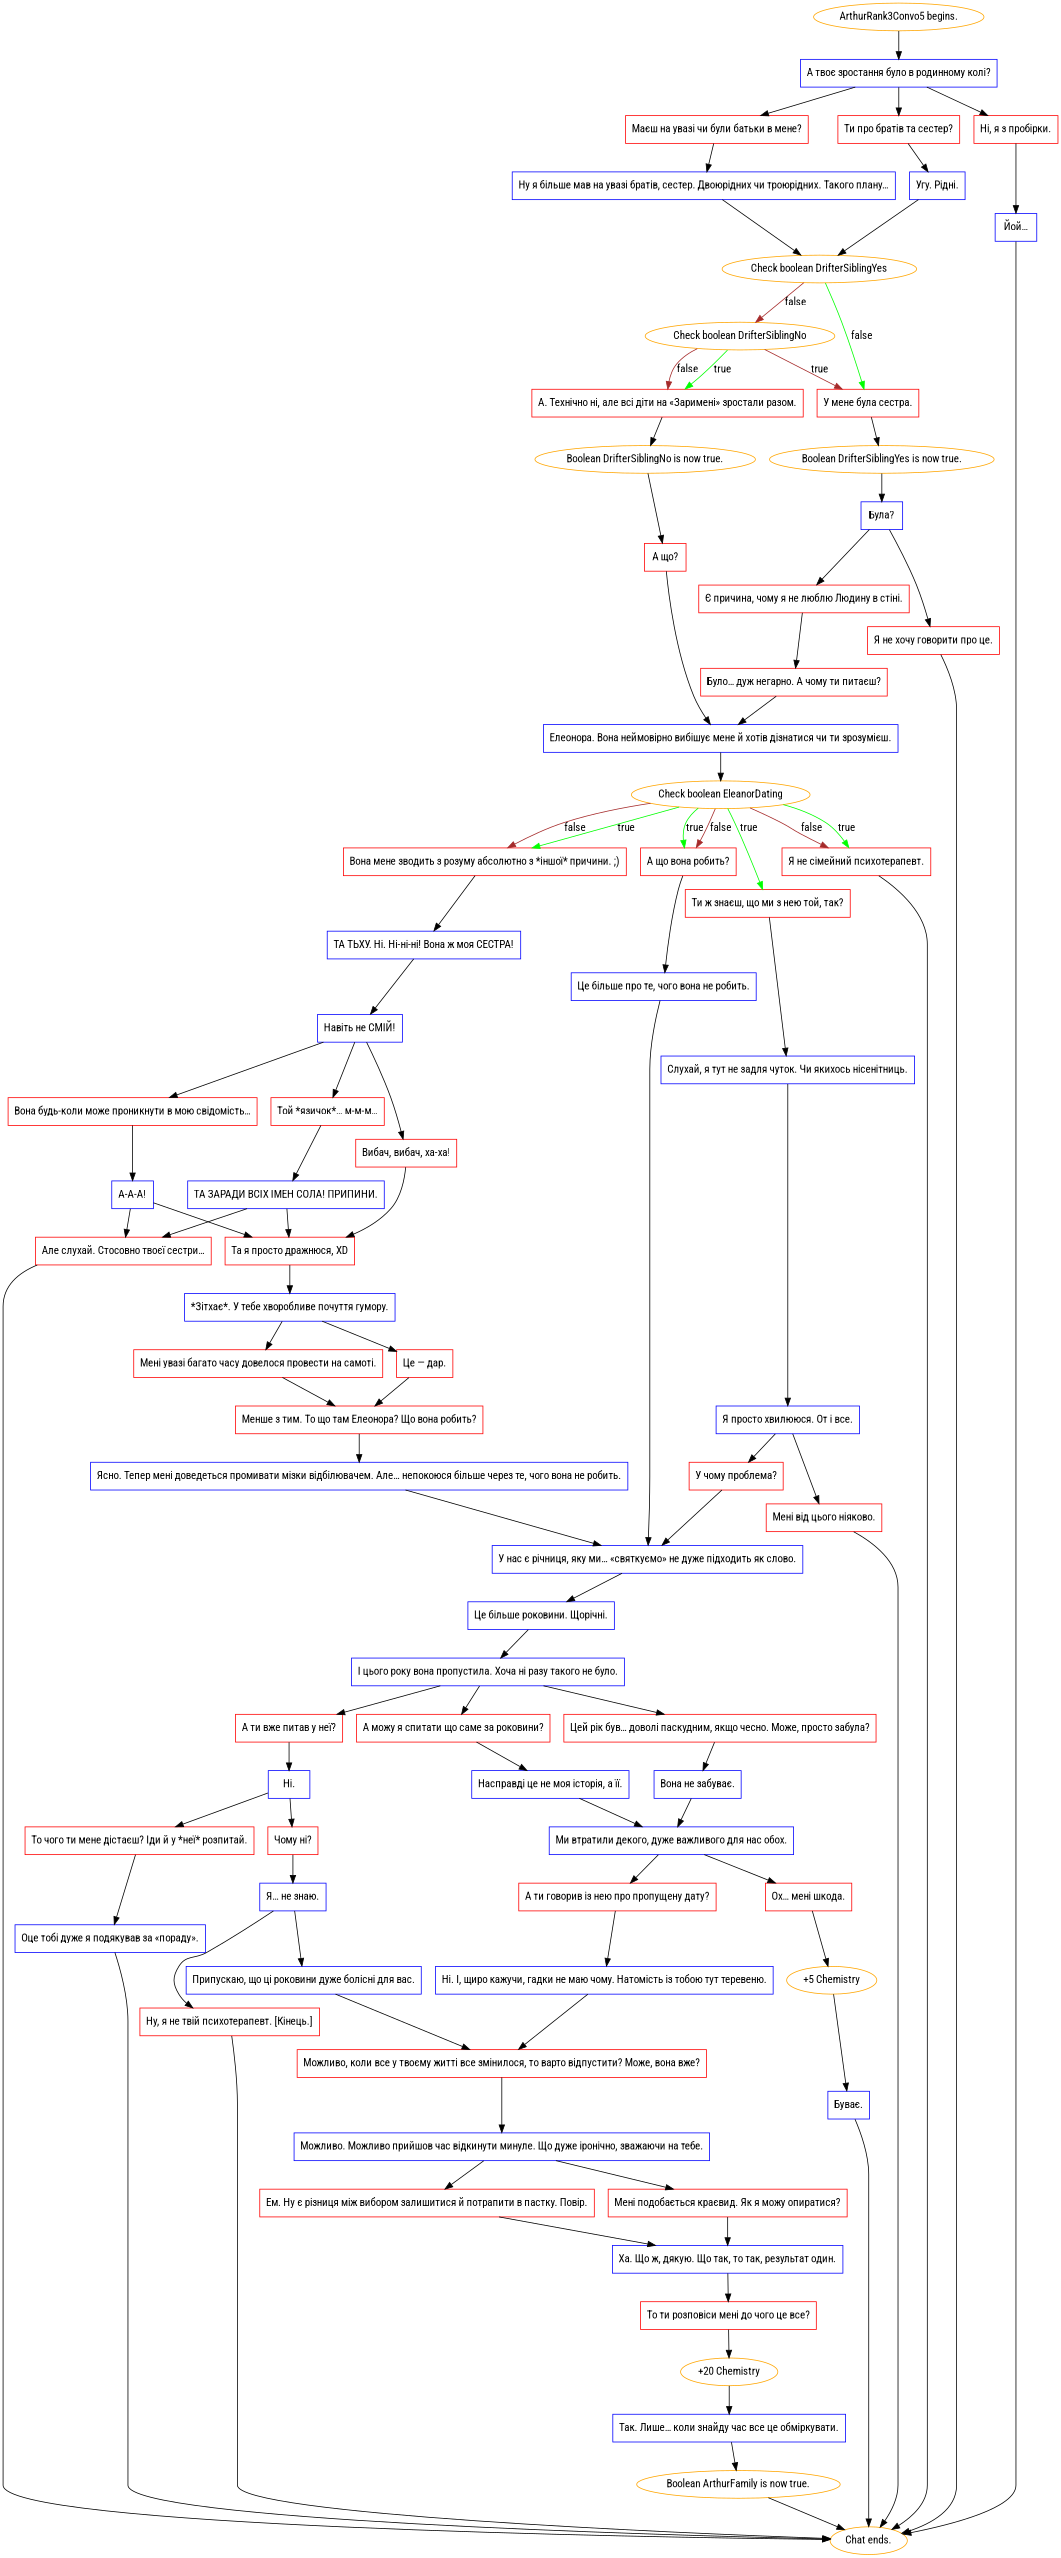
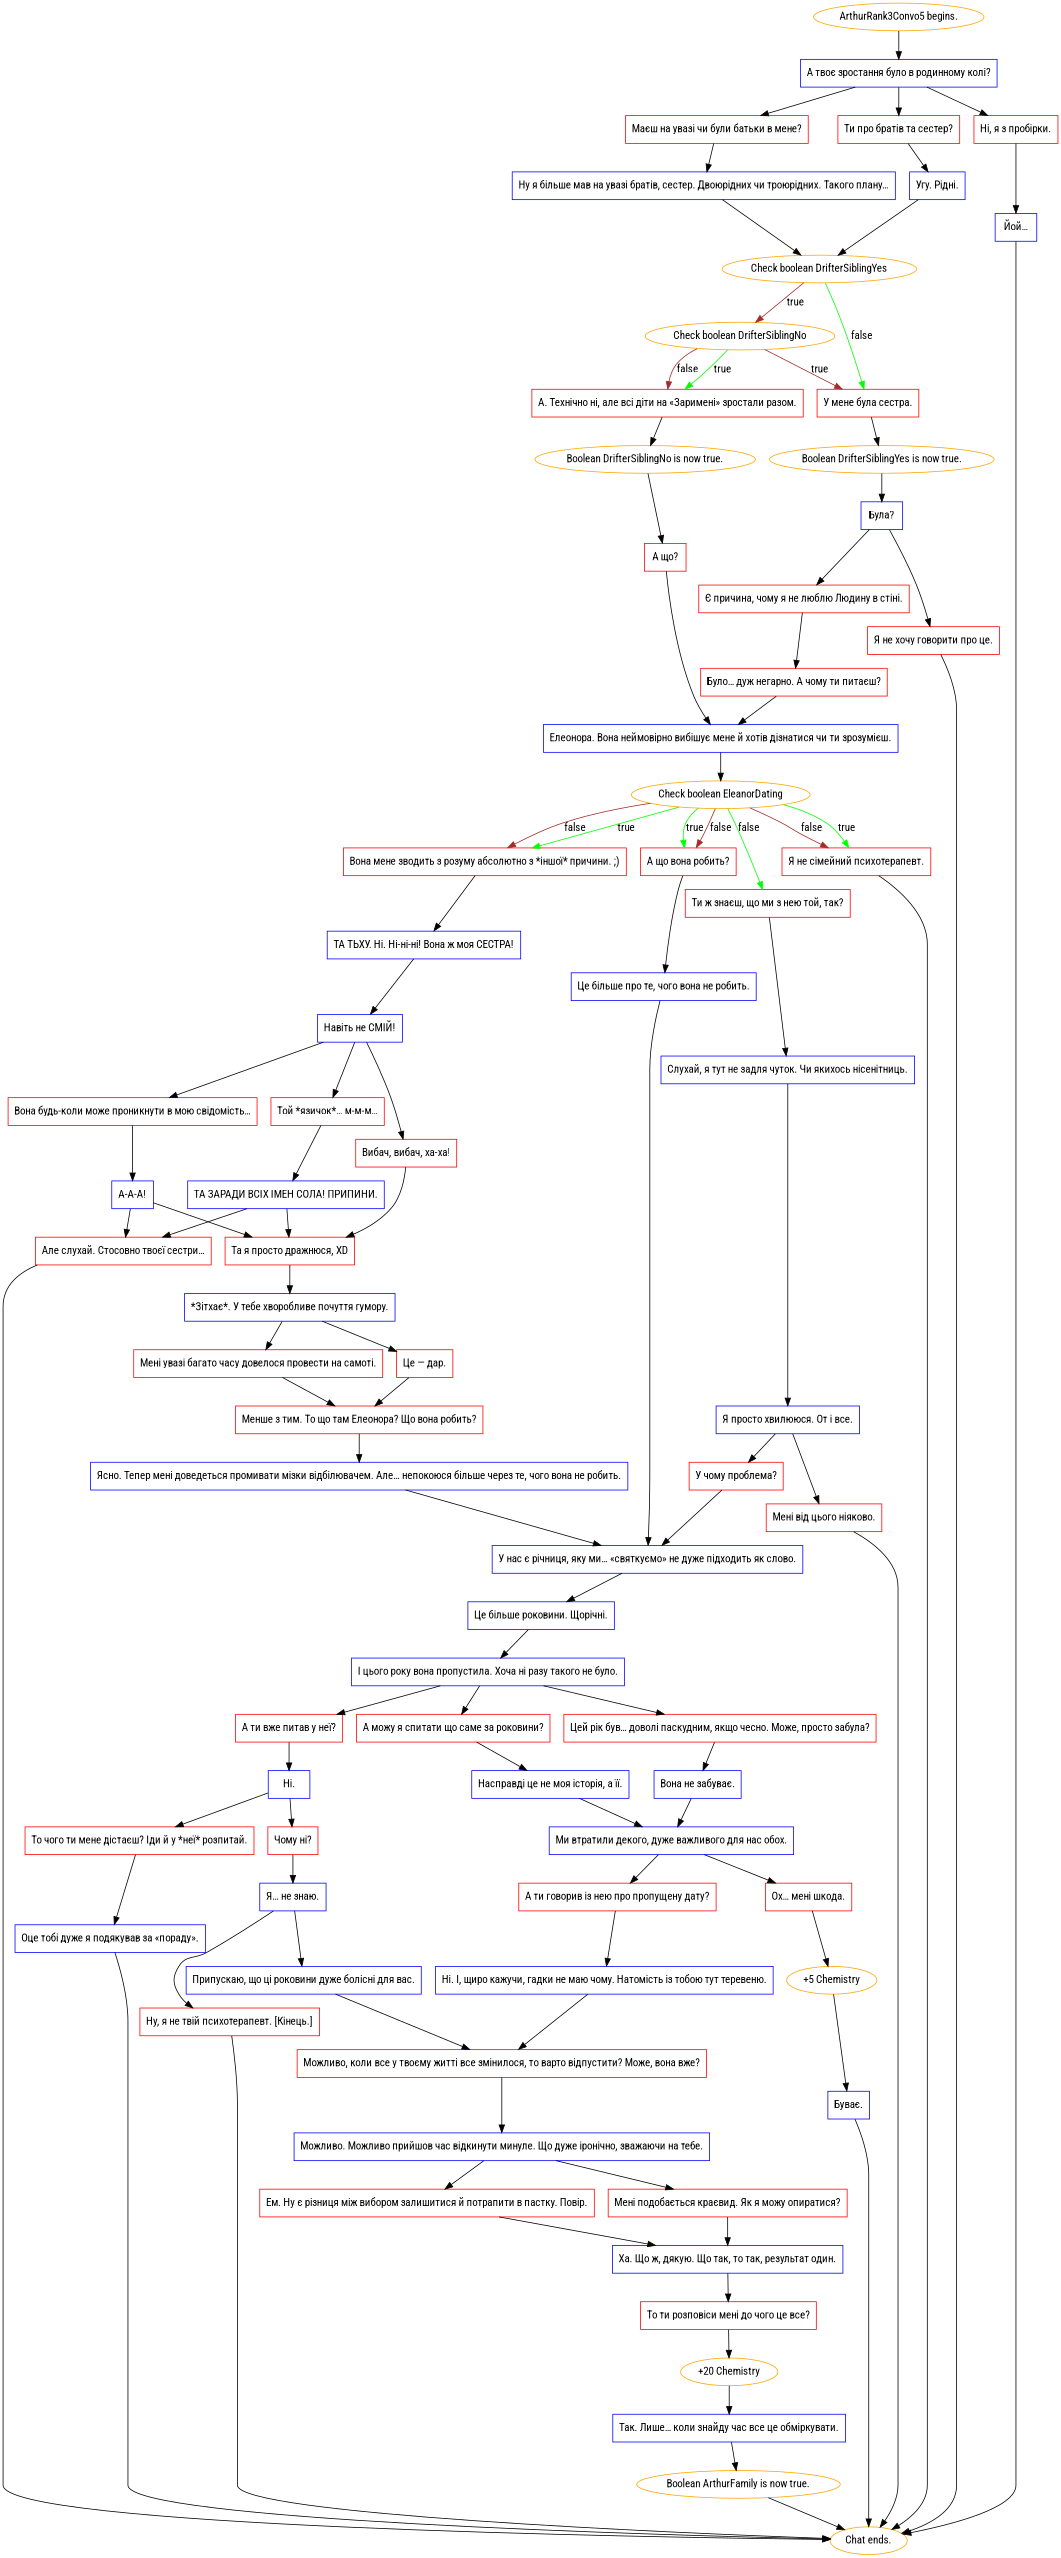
(796, 303) -> (796, 303)
(749, 828) -> (749, 828)
